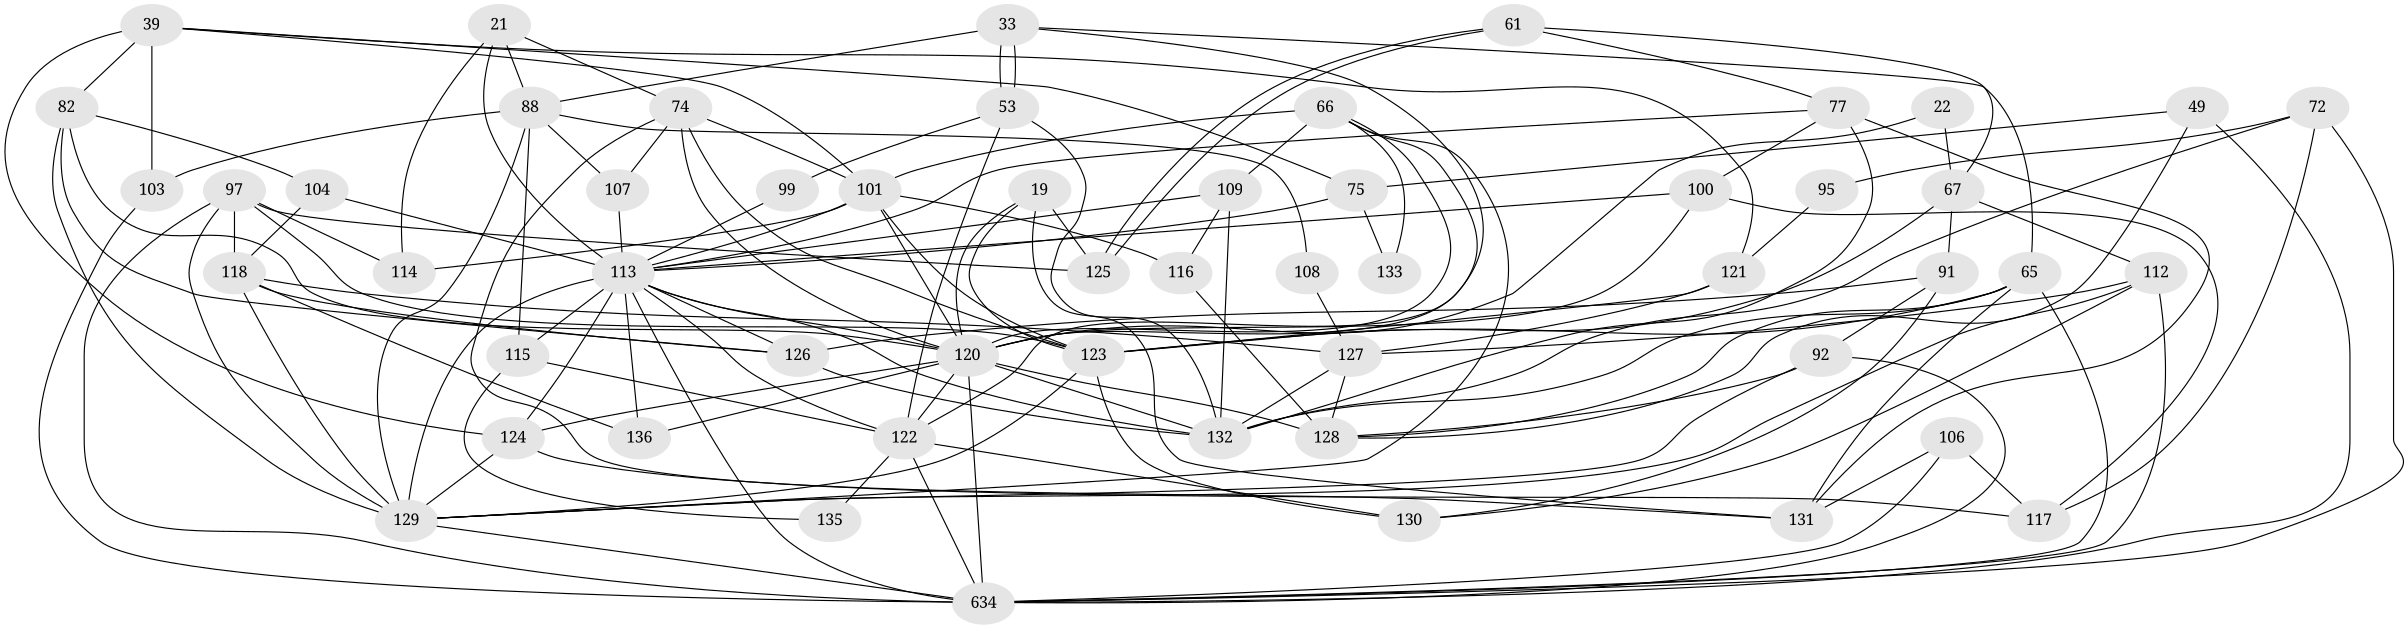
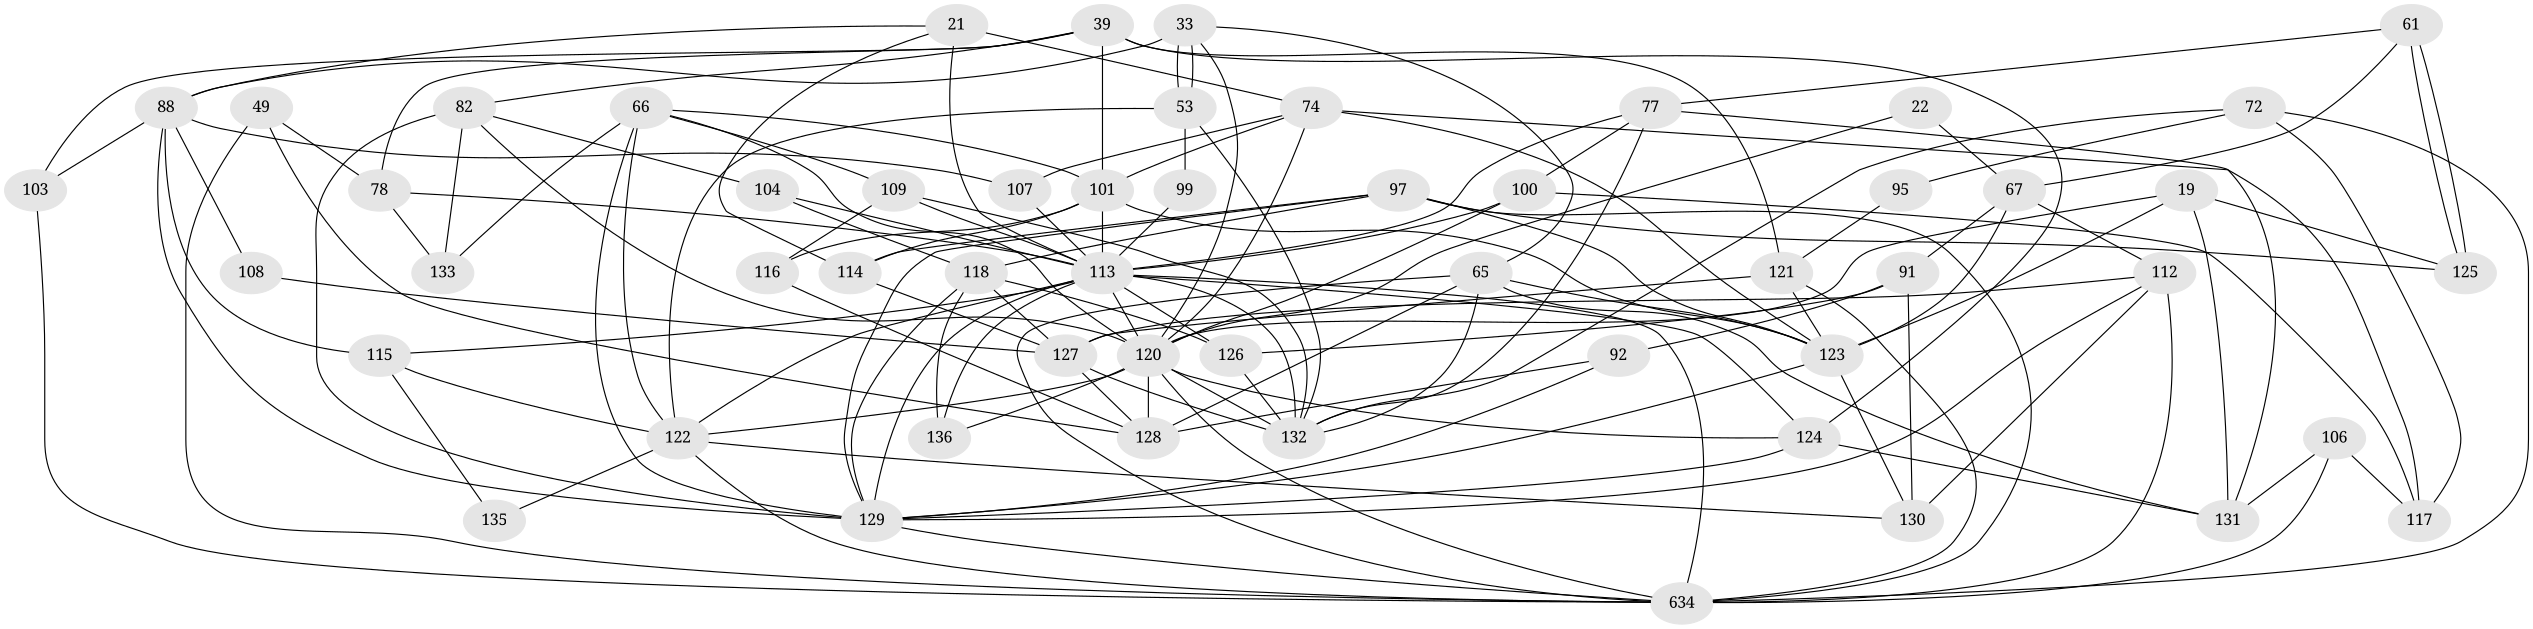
(1356, 190) -> (380, 190)
(919, 273) -> none
(282, 306) -> (454, 187)
none -> (986, 325)
(1750, 570) -> (1972, 506)
